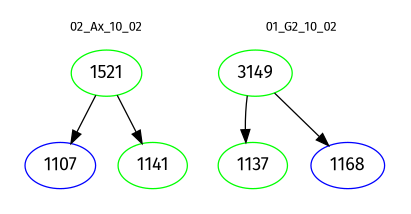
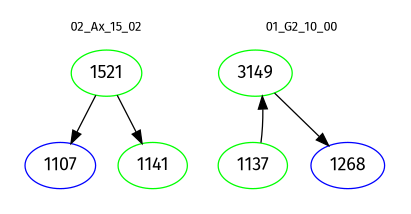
(107, 28) -> (107, 28)
(302, 28) -> (302, 28)
(246, 112) -> (262, 126)
(348, 166) -> (348, 166)
